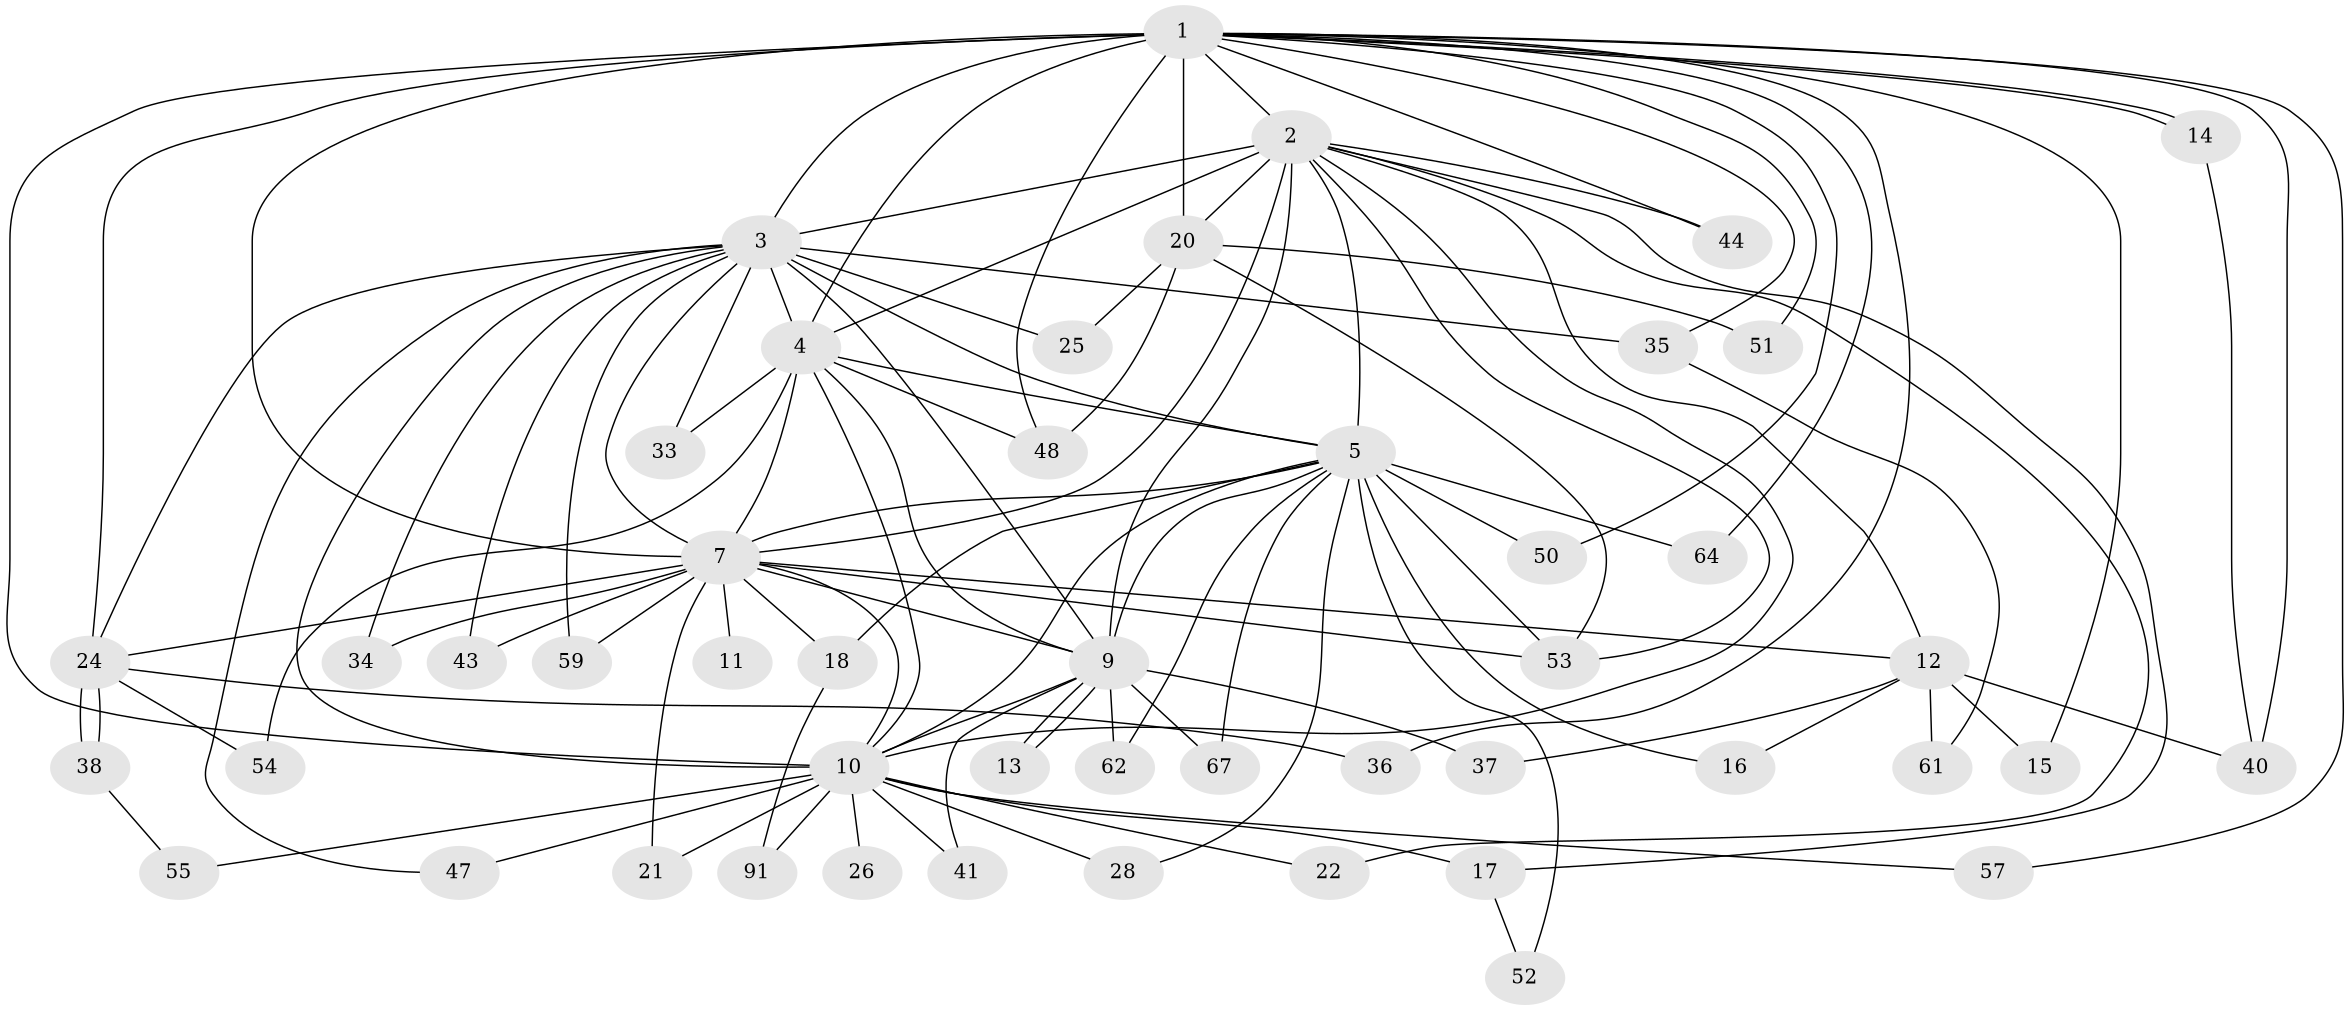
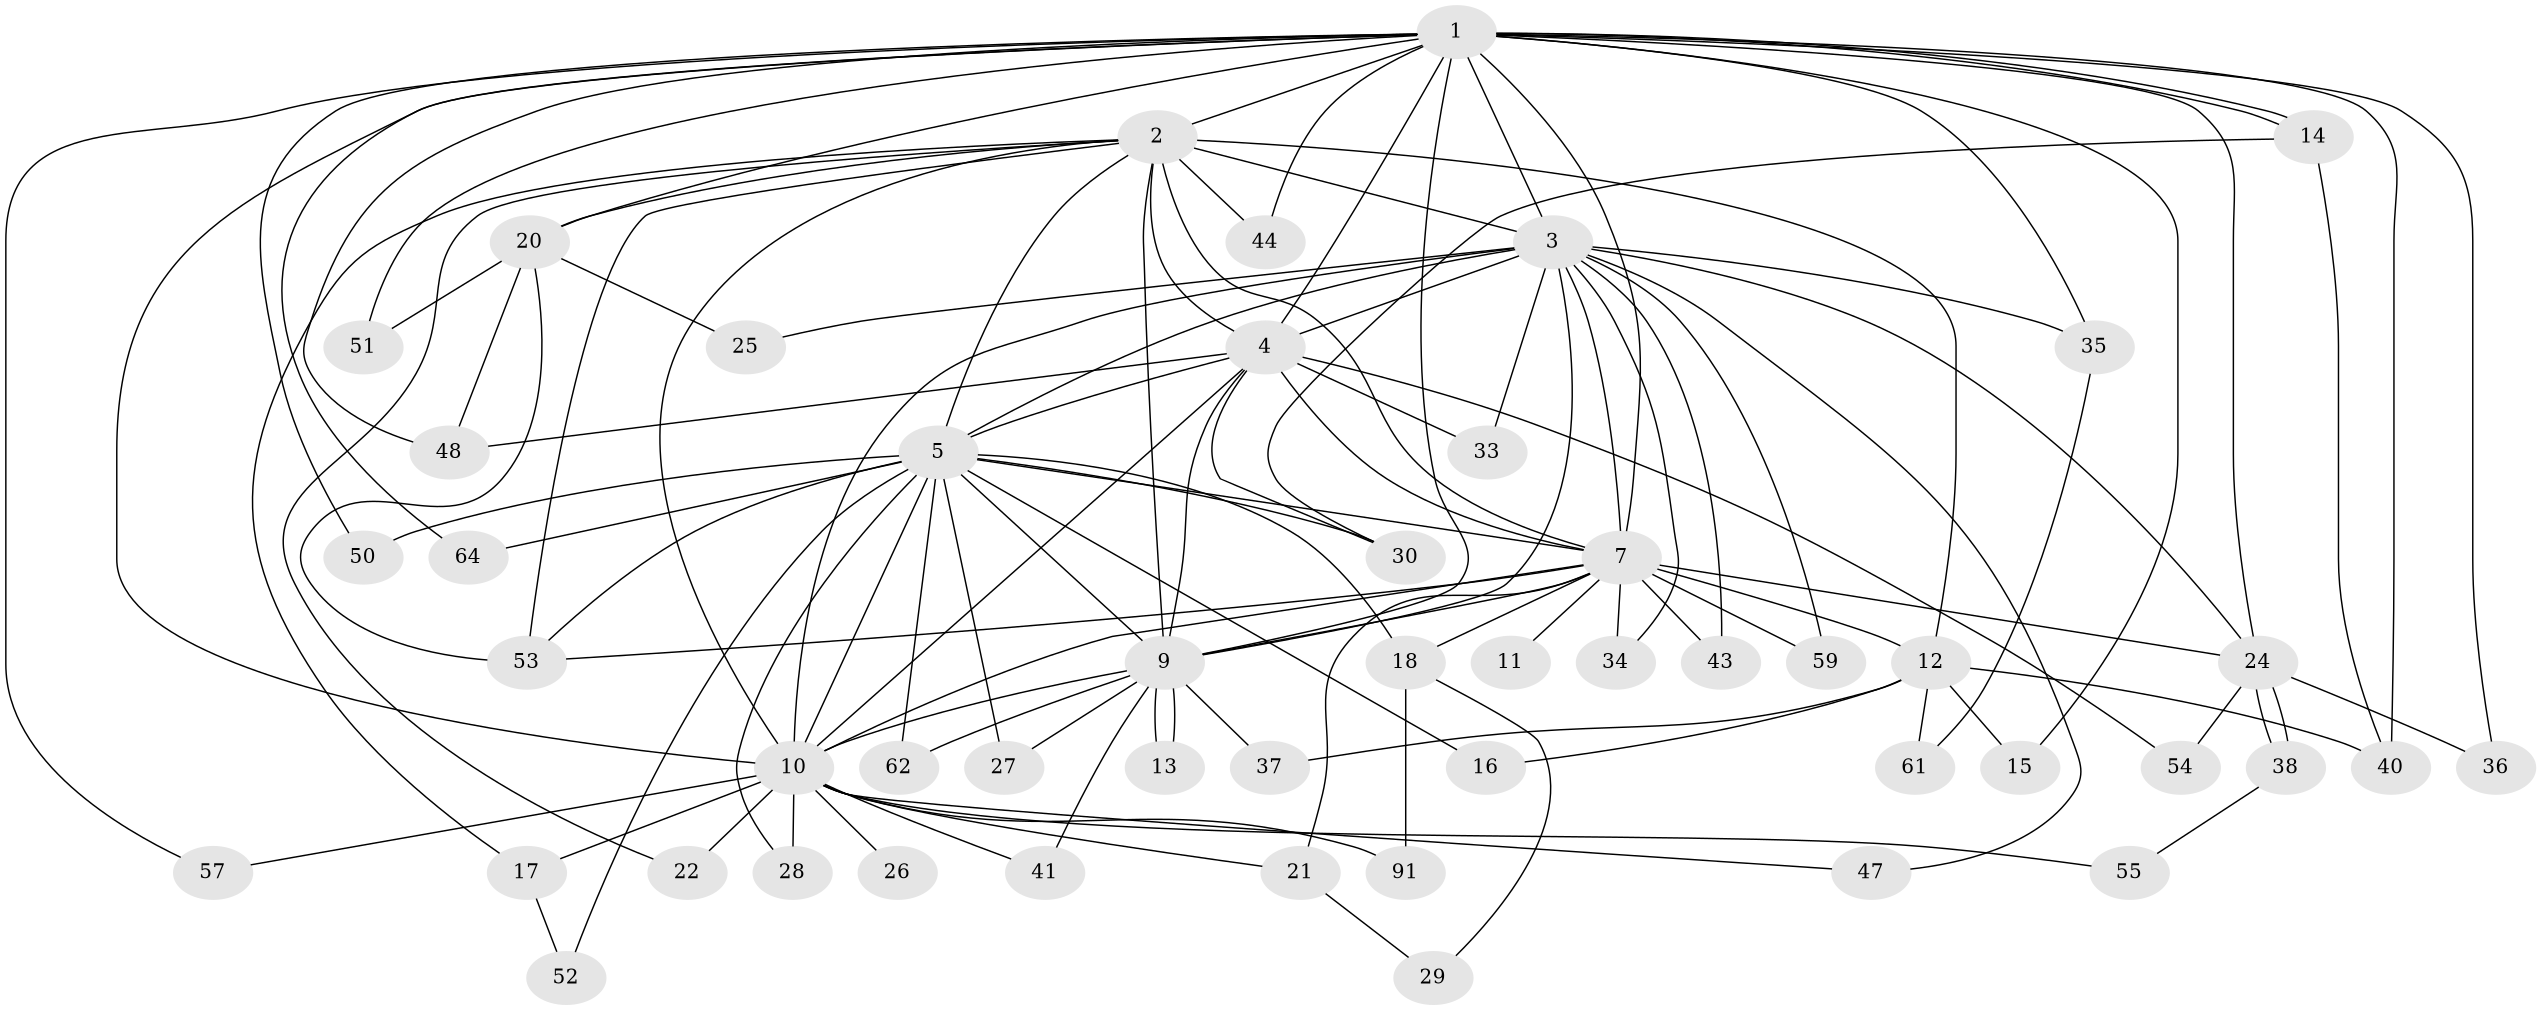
none -> (1432, 458)
none -> (1406, 558)
(1220, 768) -> (1004, 768)
none -> (1433, 978)
